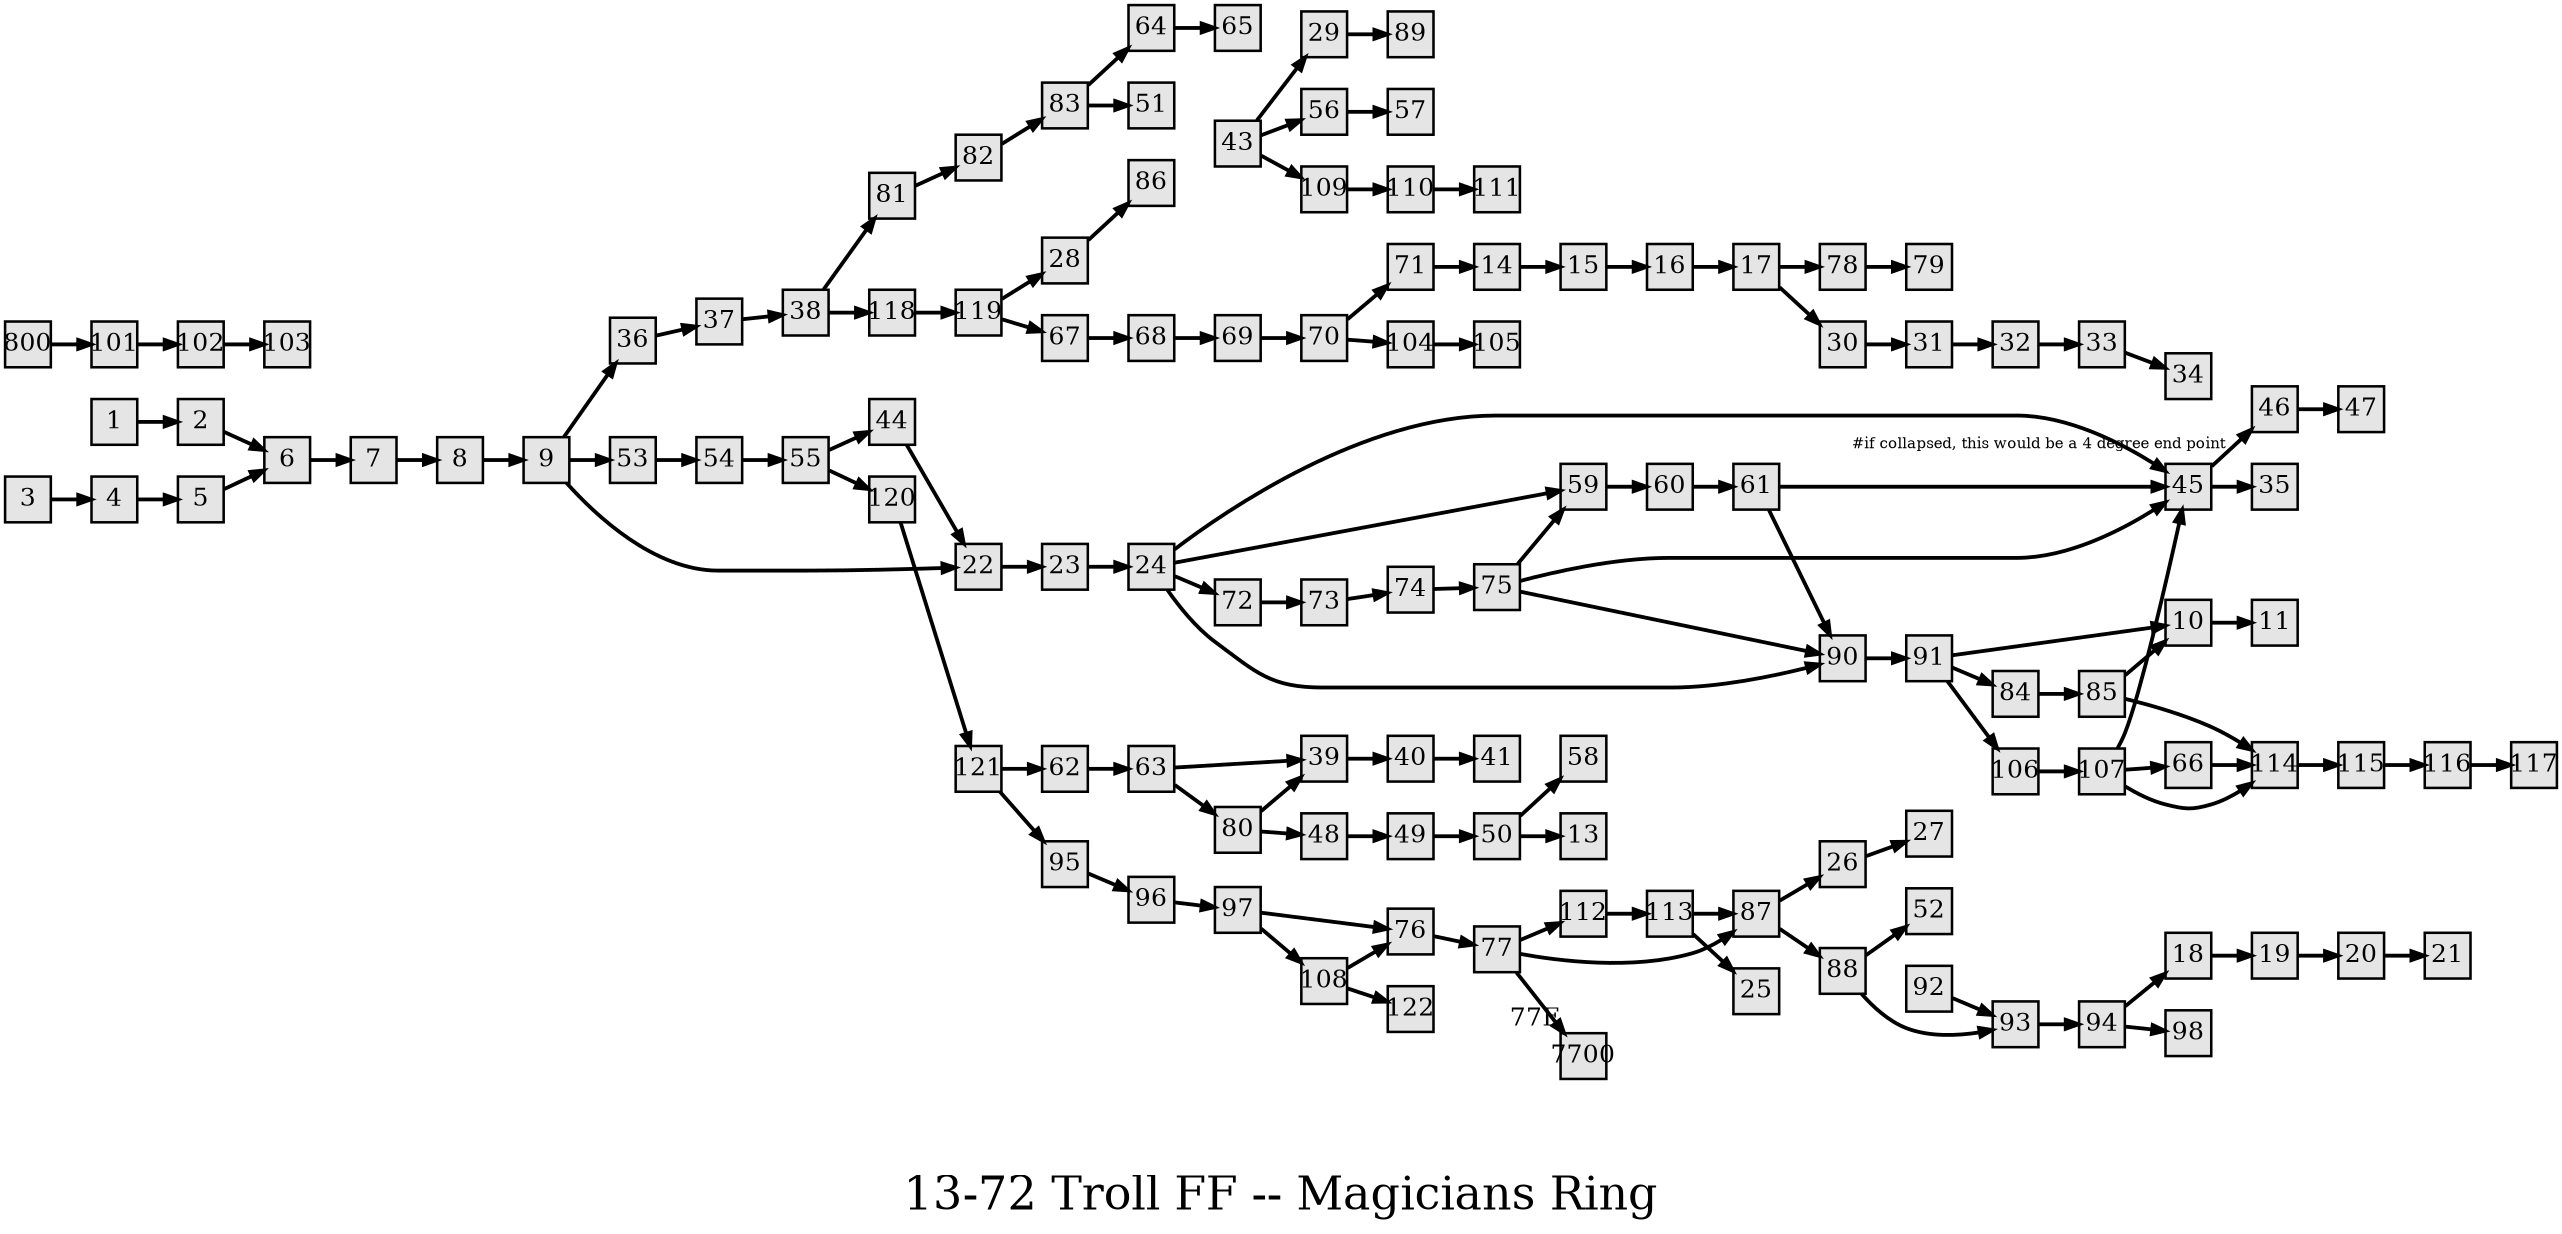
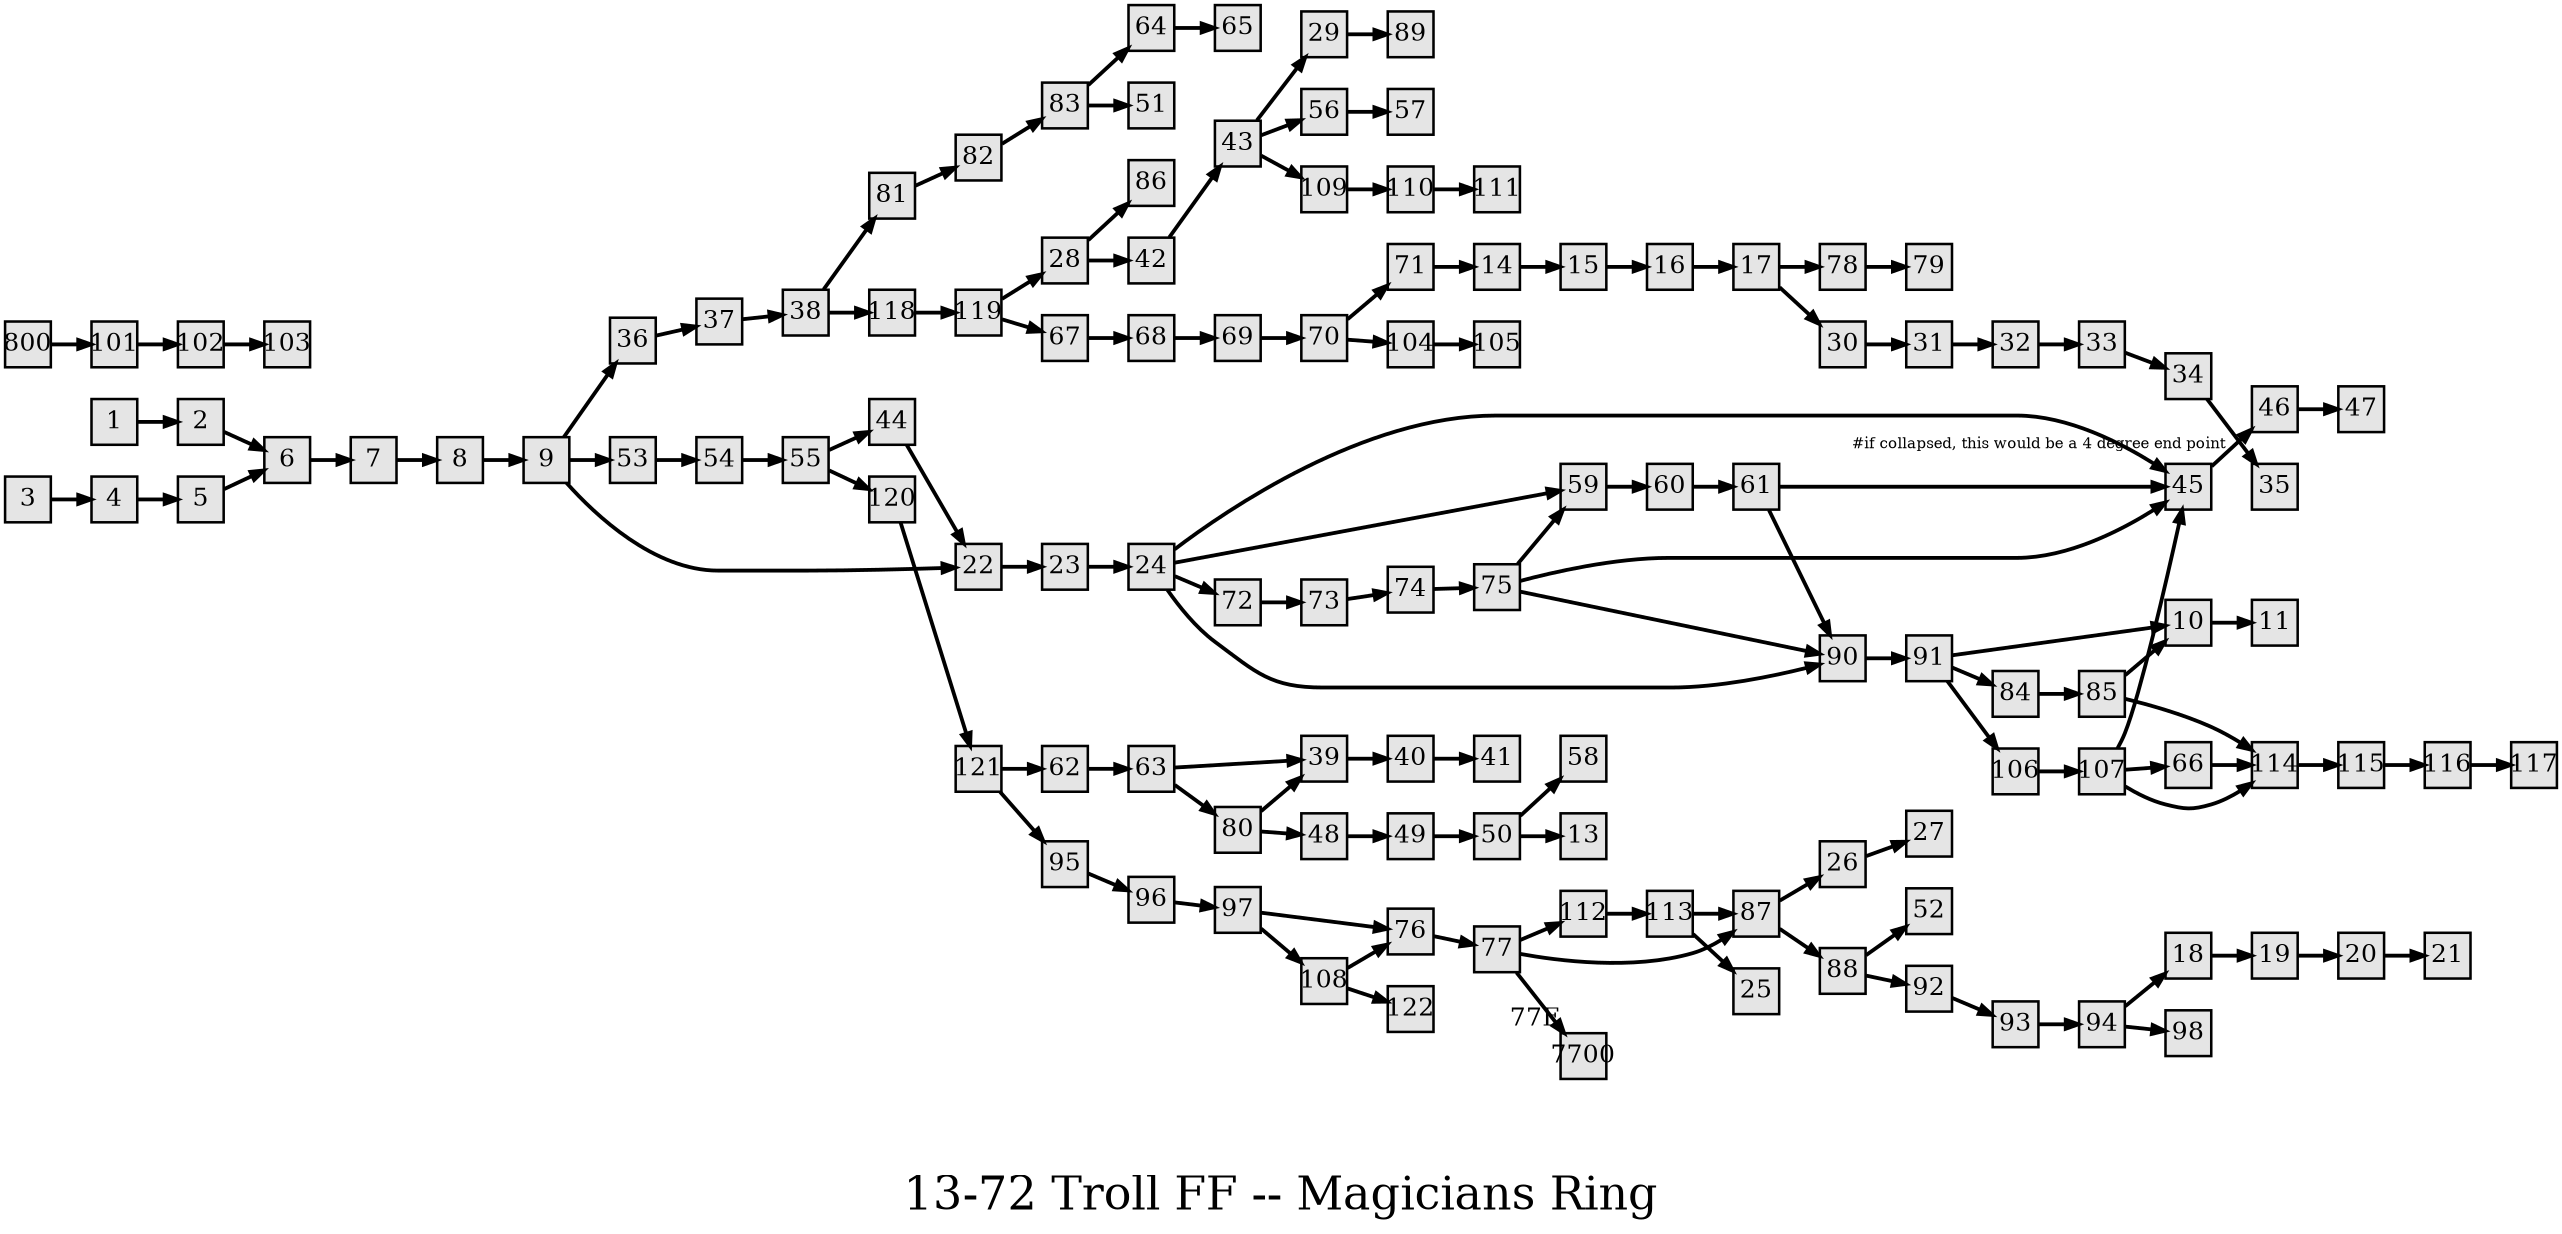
none -> (1151, 261)
(2225, 487) -> (2228, 426)
(1915, 1031) -> (1879, 978)
